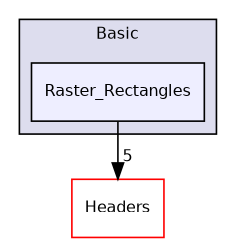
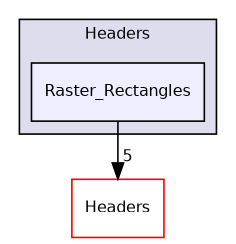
(118, 35) -> (118, 35)
